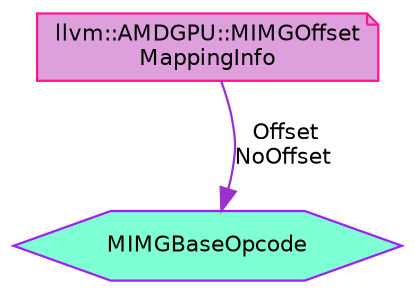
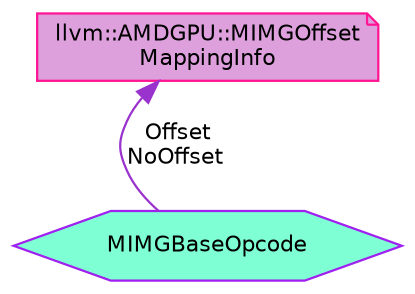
(234, 135) -> (122, 158)
